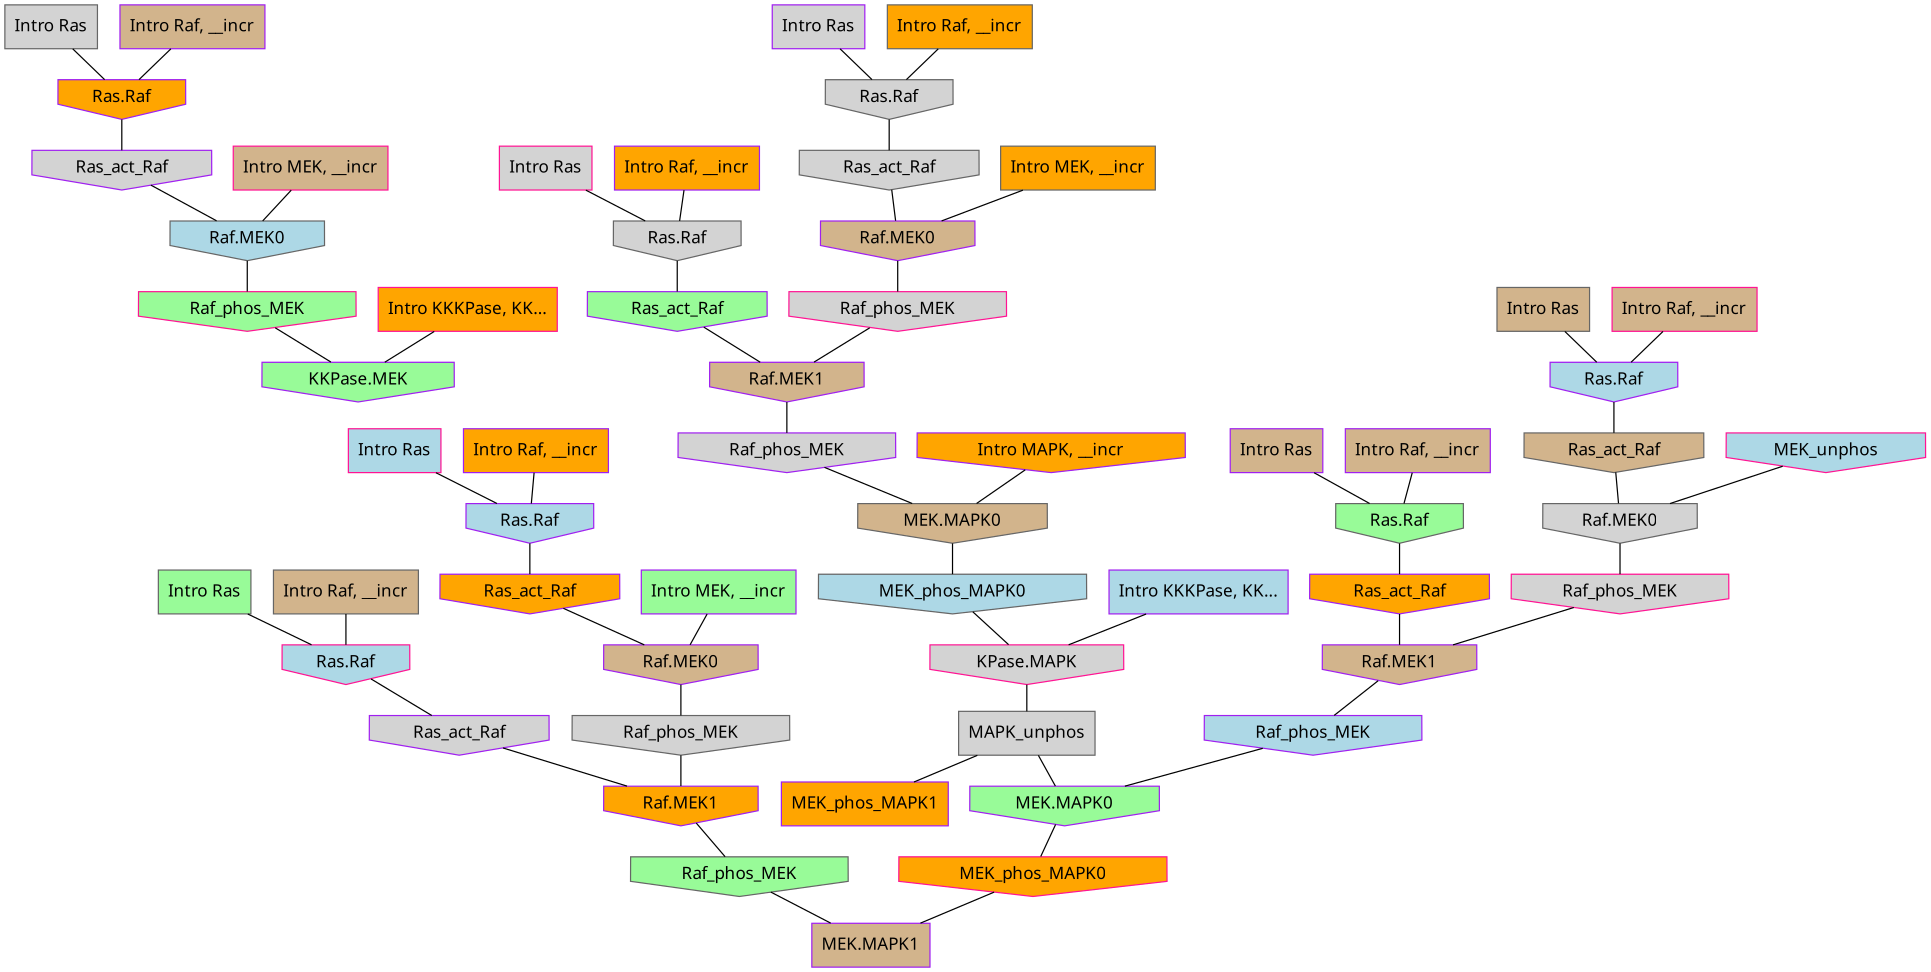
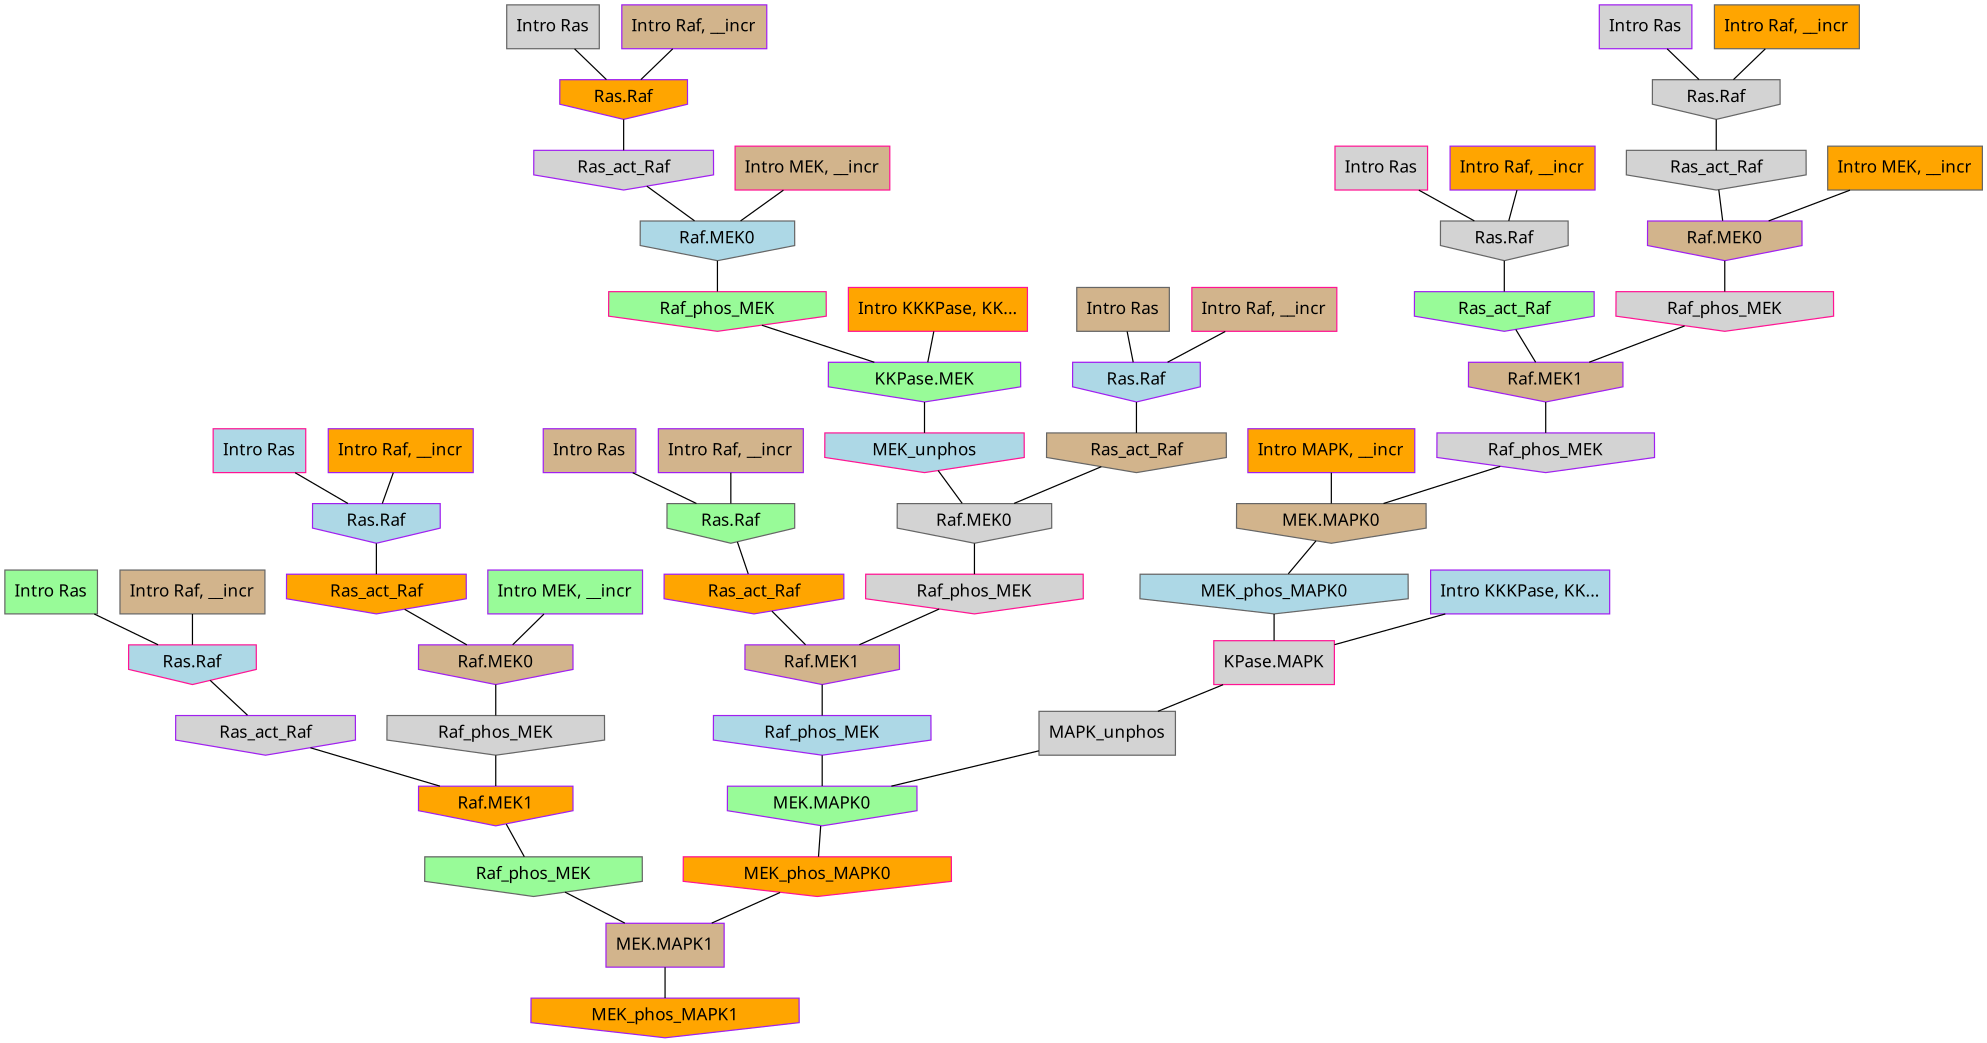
none -> (925, 417)
(1051, 451) -> (1331, 451)
(1027, 663) -> (1274, 663)
(946, 769) -> (665, 983)
(865, 804) -> (665, 1016)
